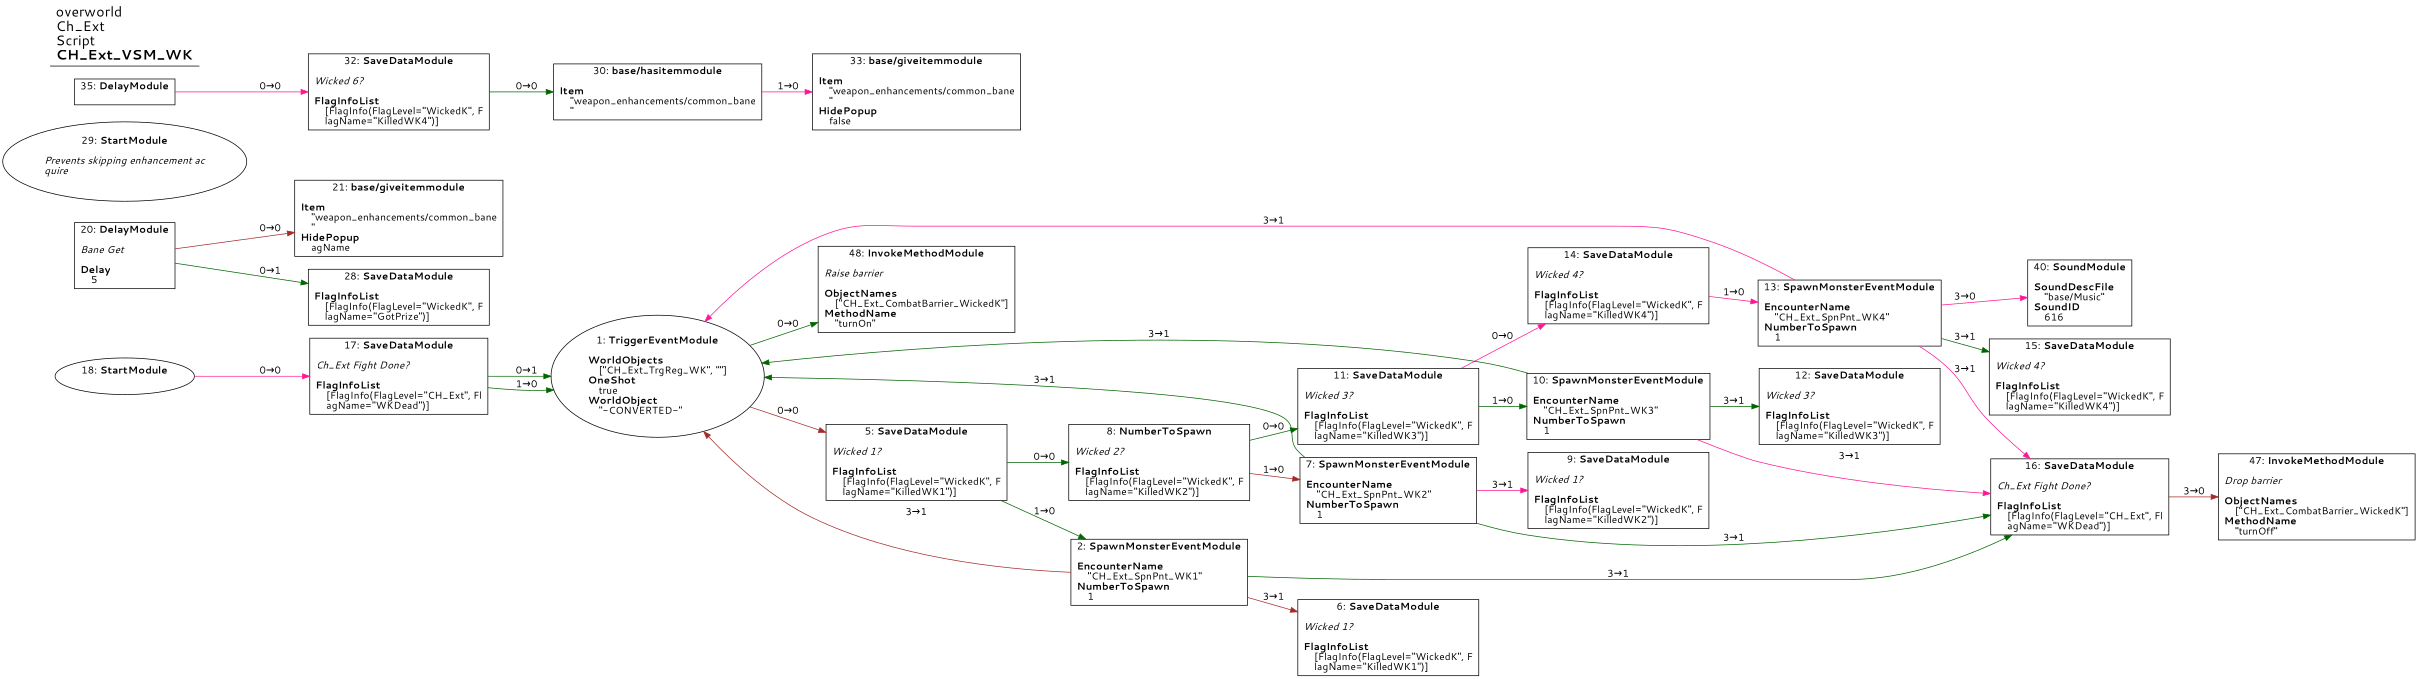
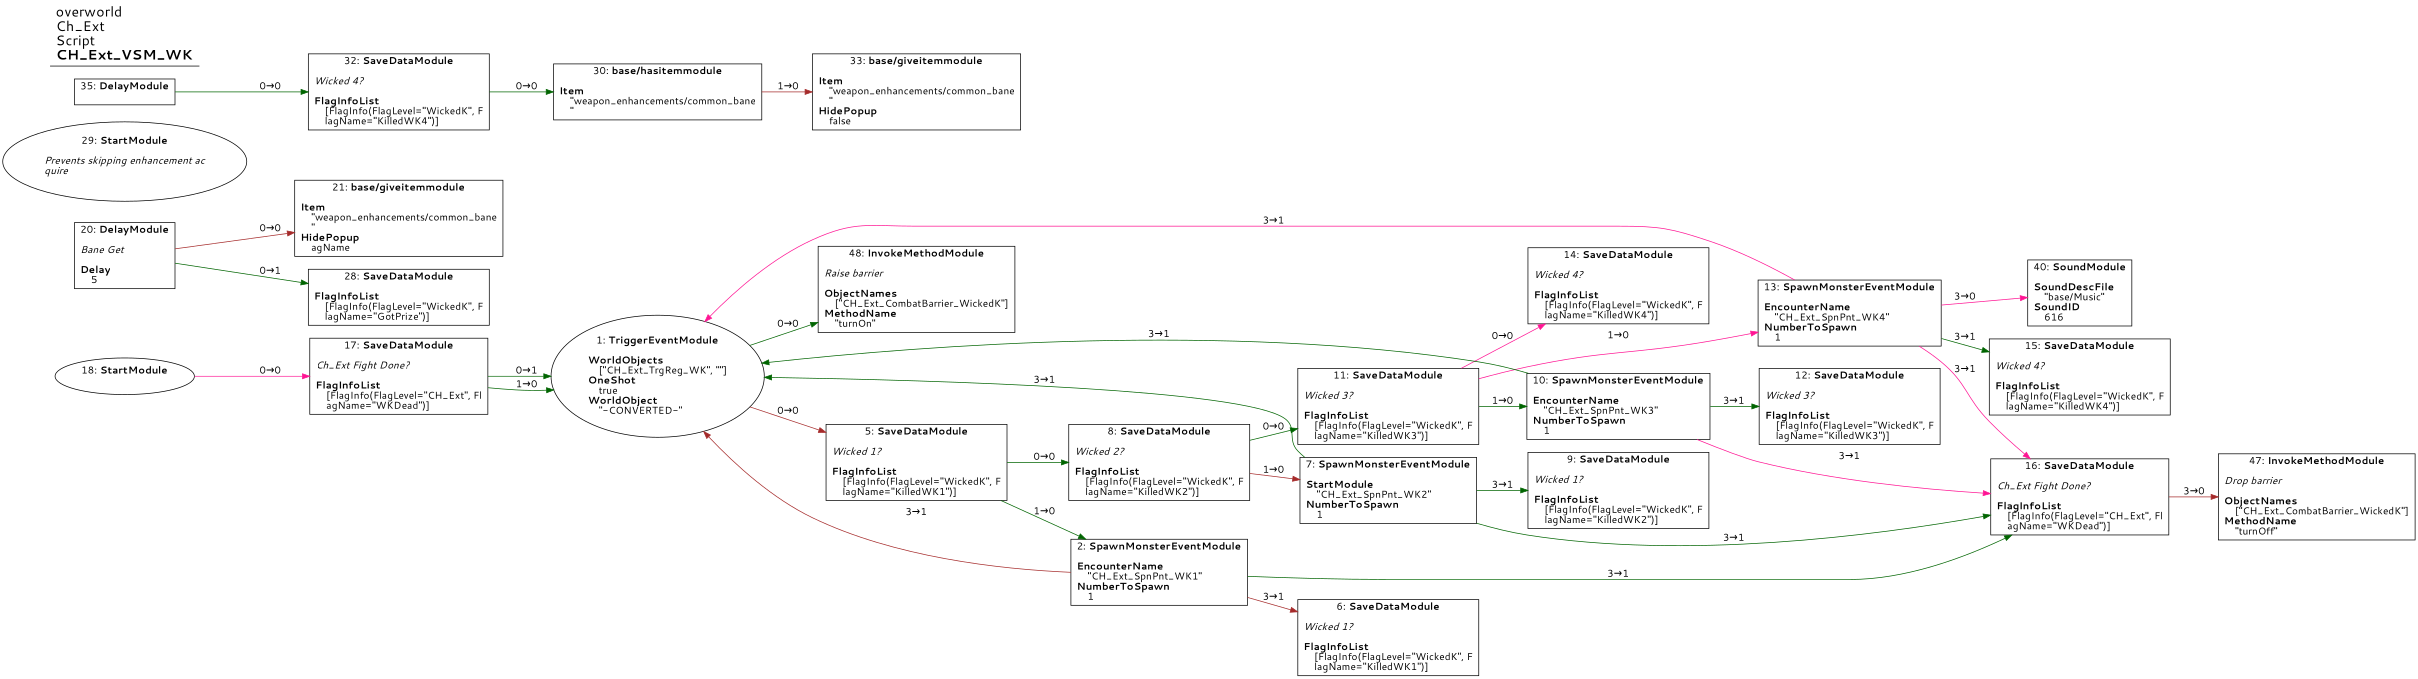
(339, 81) -> (339, 81)
(238, 92) -> (238, 92)
(783, 92) -> (783, 92)
(1730, 299) -> (1614, 353)
(1165, 432) -> (1165, 432)
(1349, 485) -> (1340, 485)
(1499, 490) -> (1499, 490)
